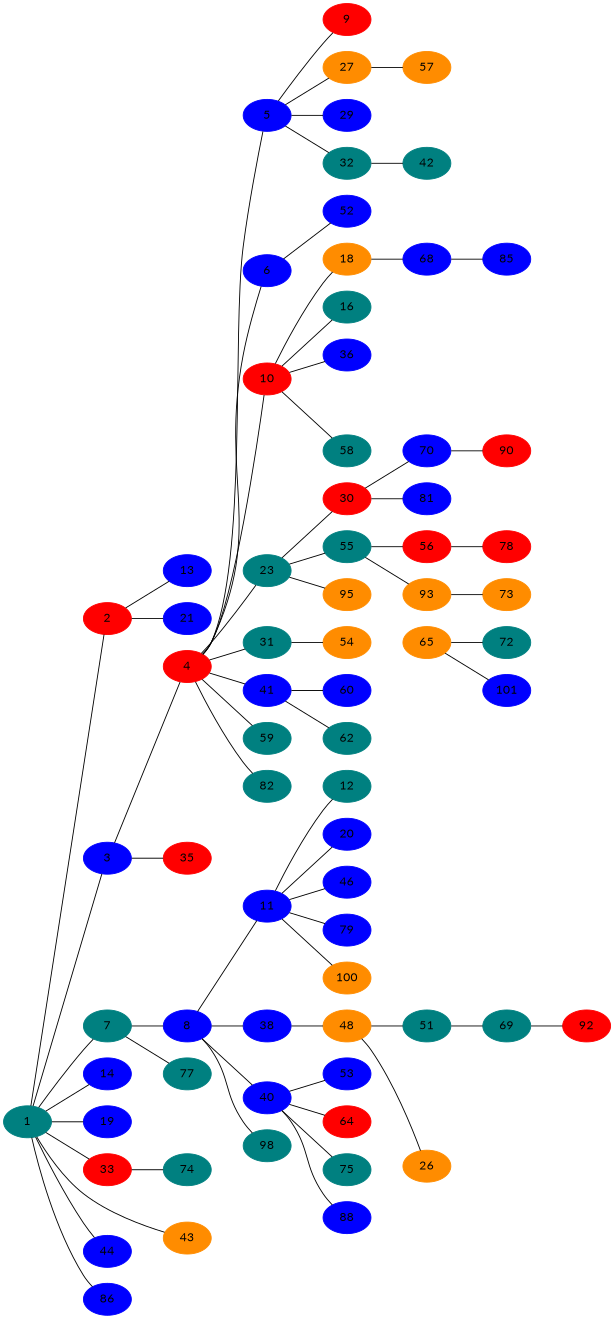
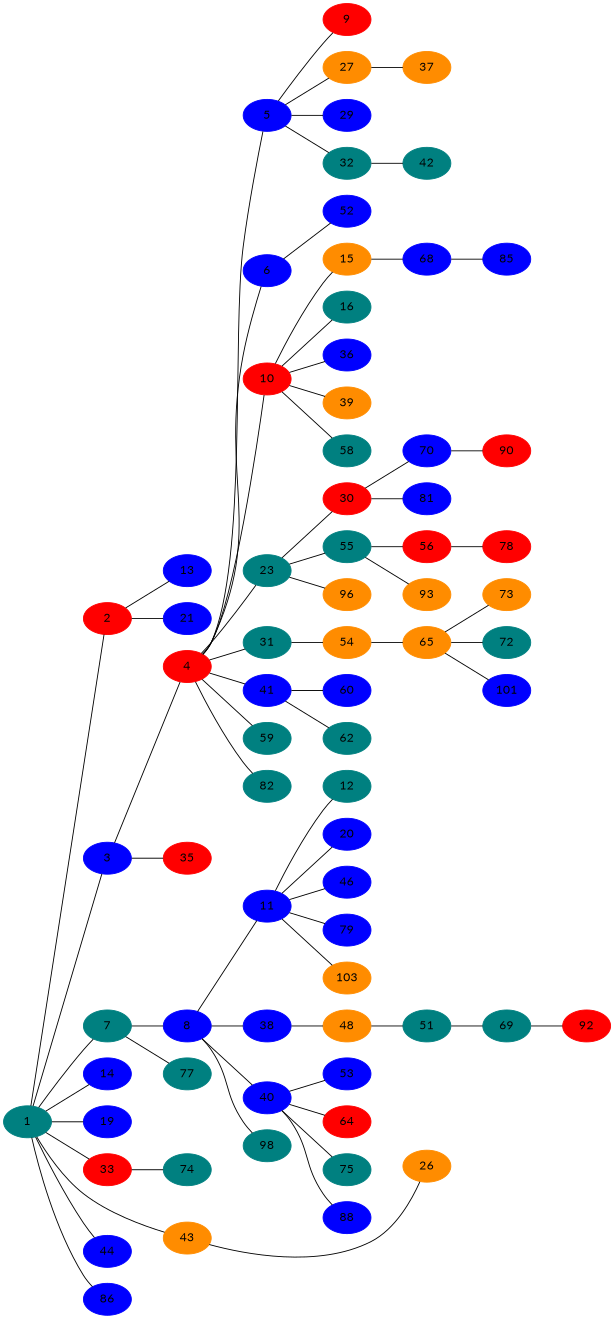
(427, 67) -> (427, 67)
(347, 259) -> (347, 259)
none -> (347, 403)
(347, 595) -> (347, 595)
(467, 595) -> (467, 619)
none -> (387, 643)
(347, 978) -> (347, 978)
(395, 1092) -> (330, 1254)
